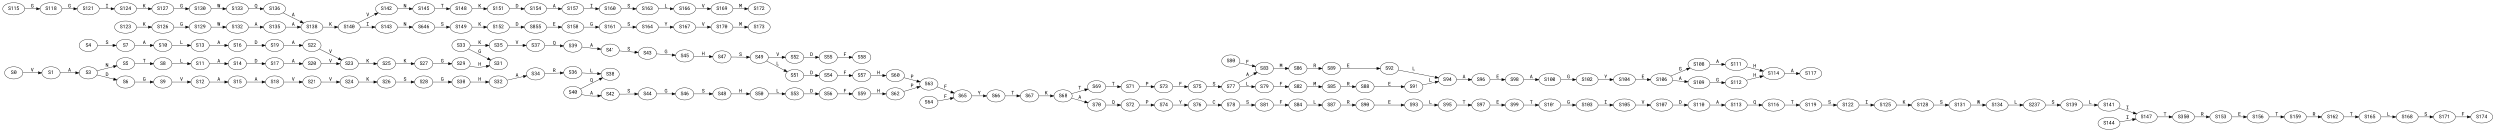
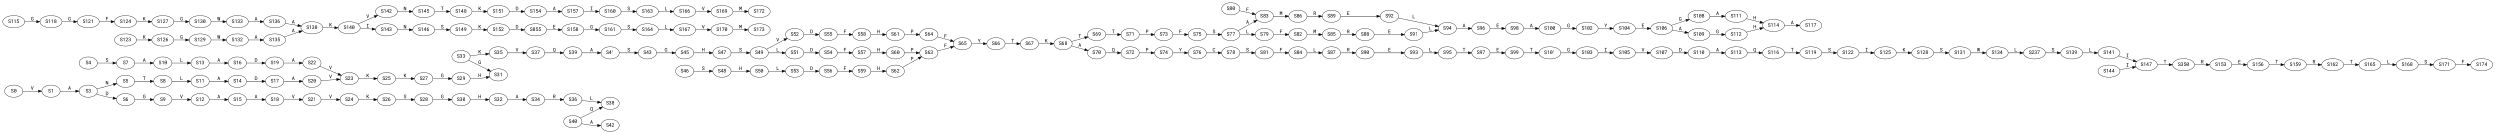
(107, 6) -> (107, 19)
(256, 6) -> (256, 19)
(666, 25) -> (666, 27)
(424, 27) -> (424, 30)
none -> (895, 35)
(647, 94) -> none
